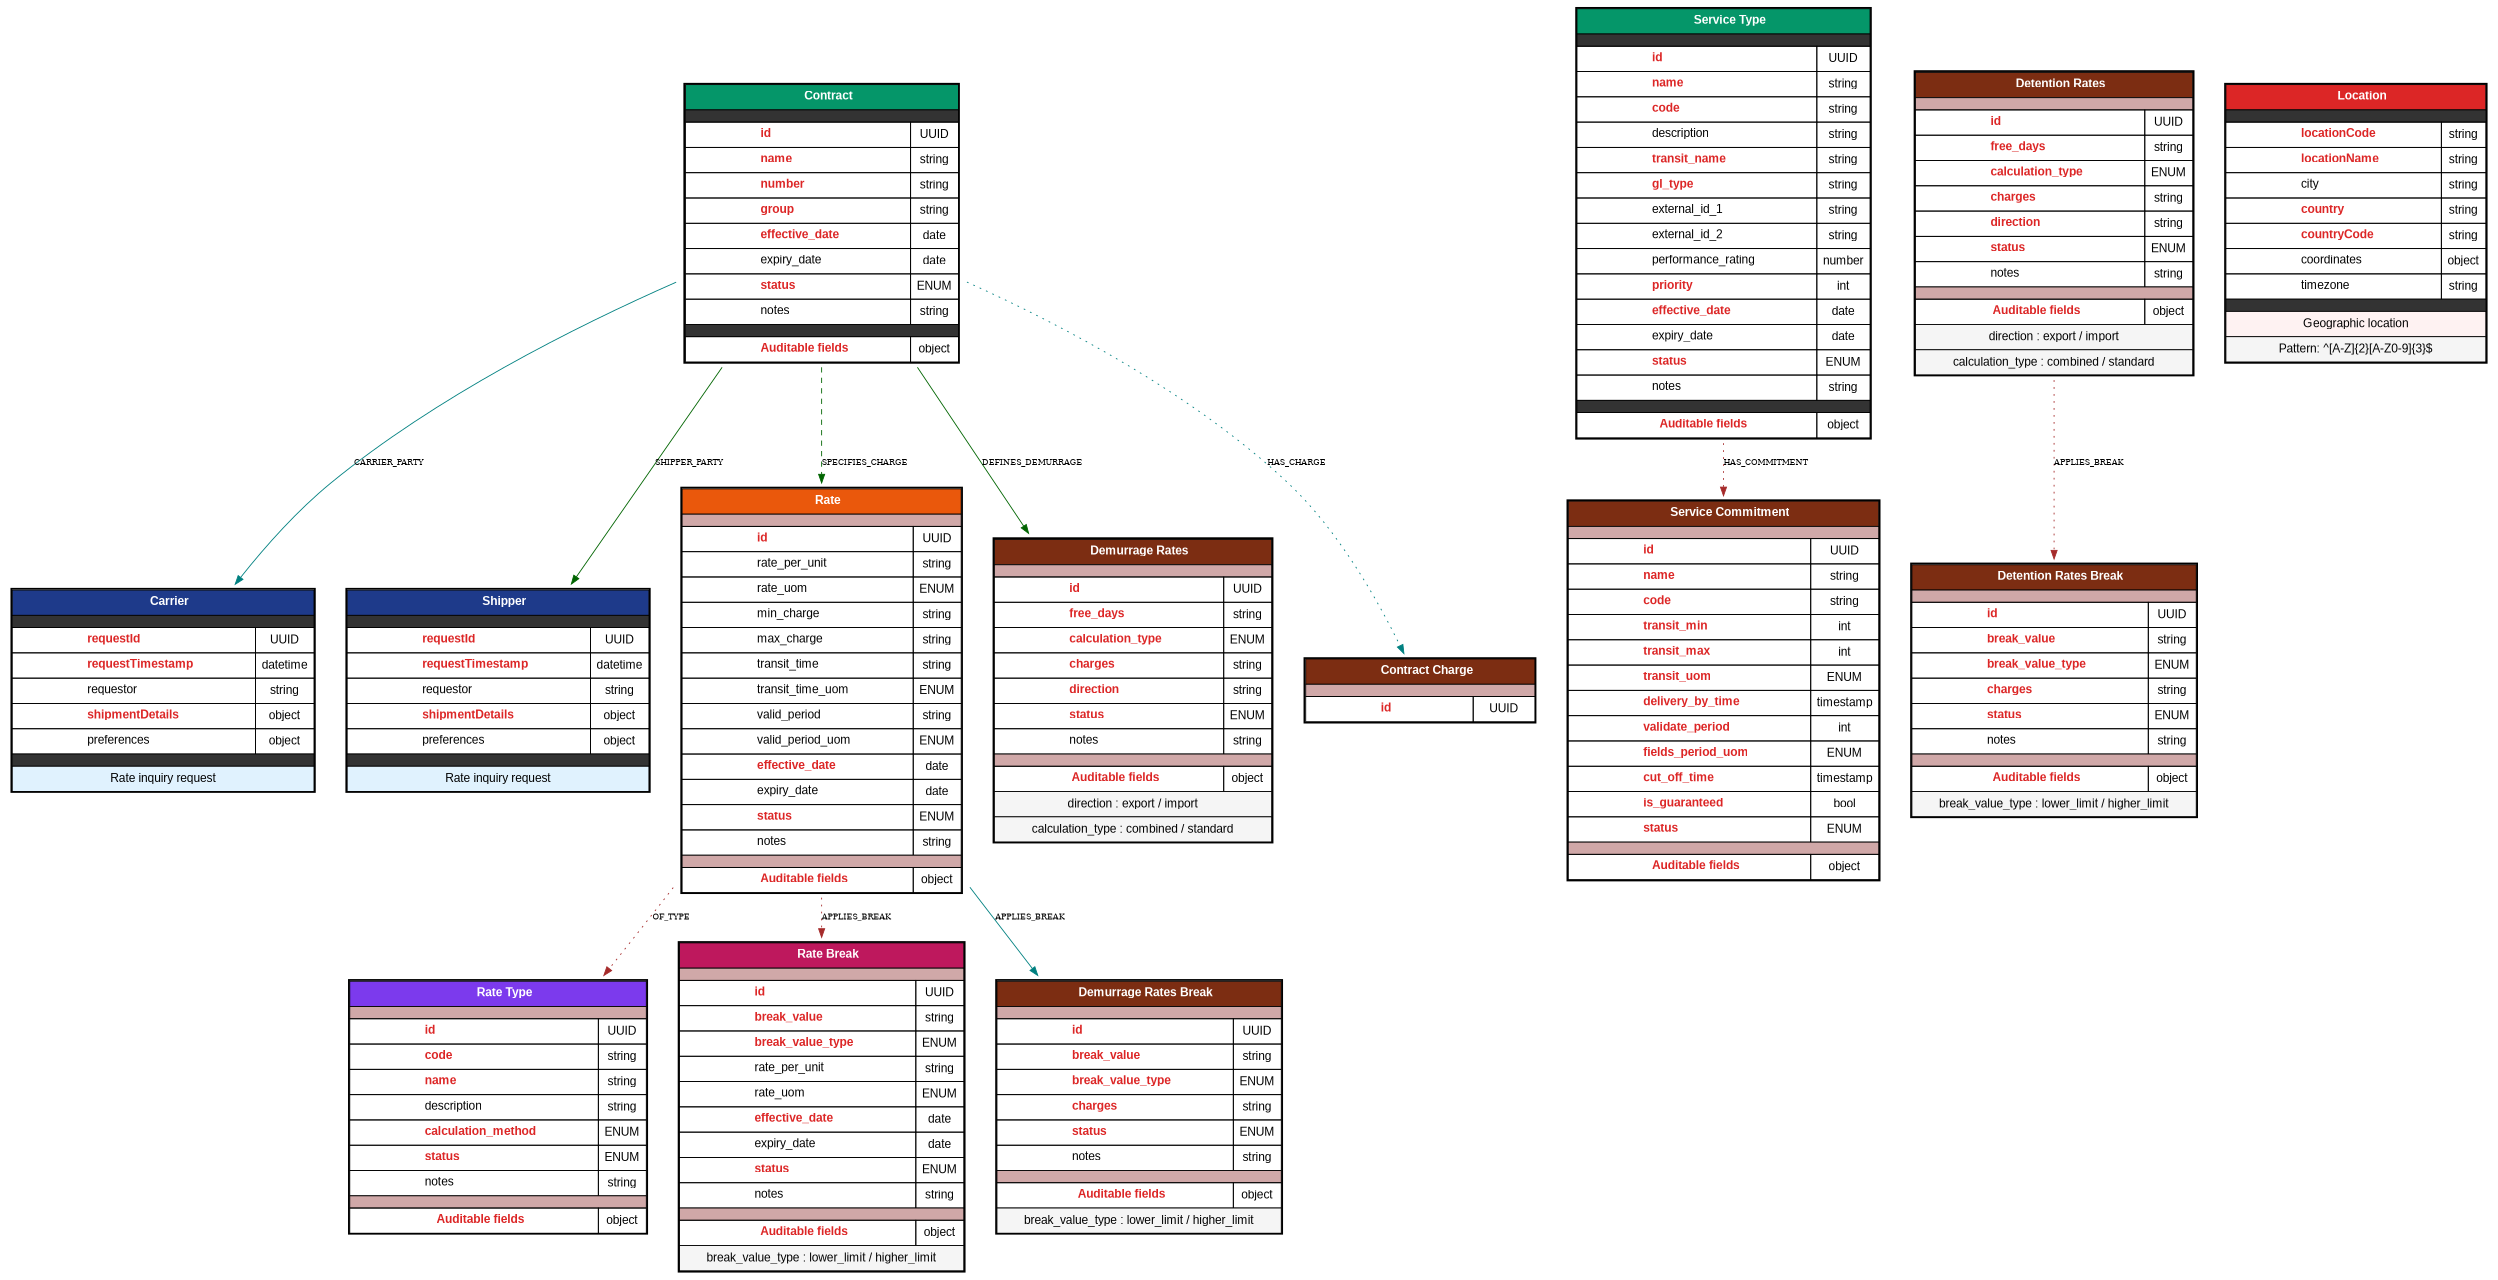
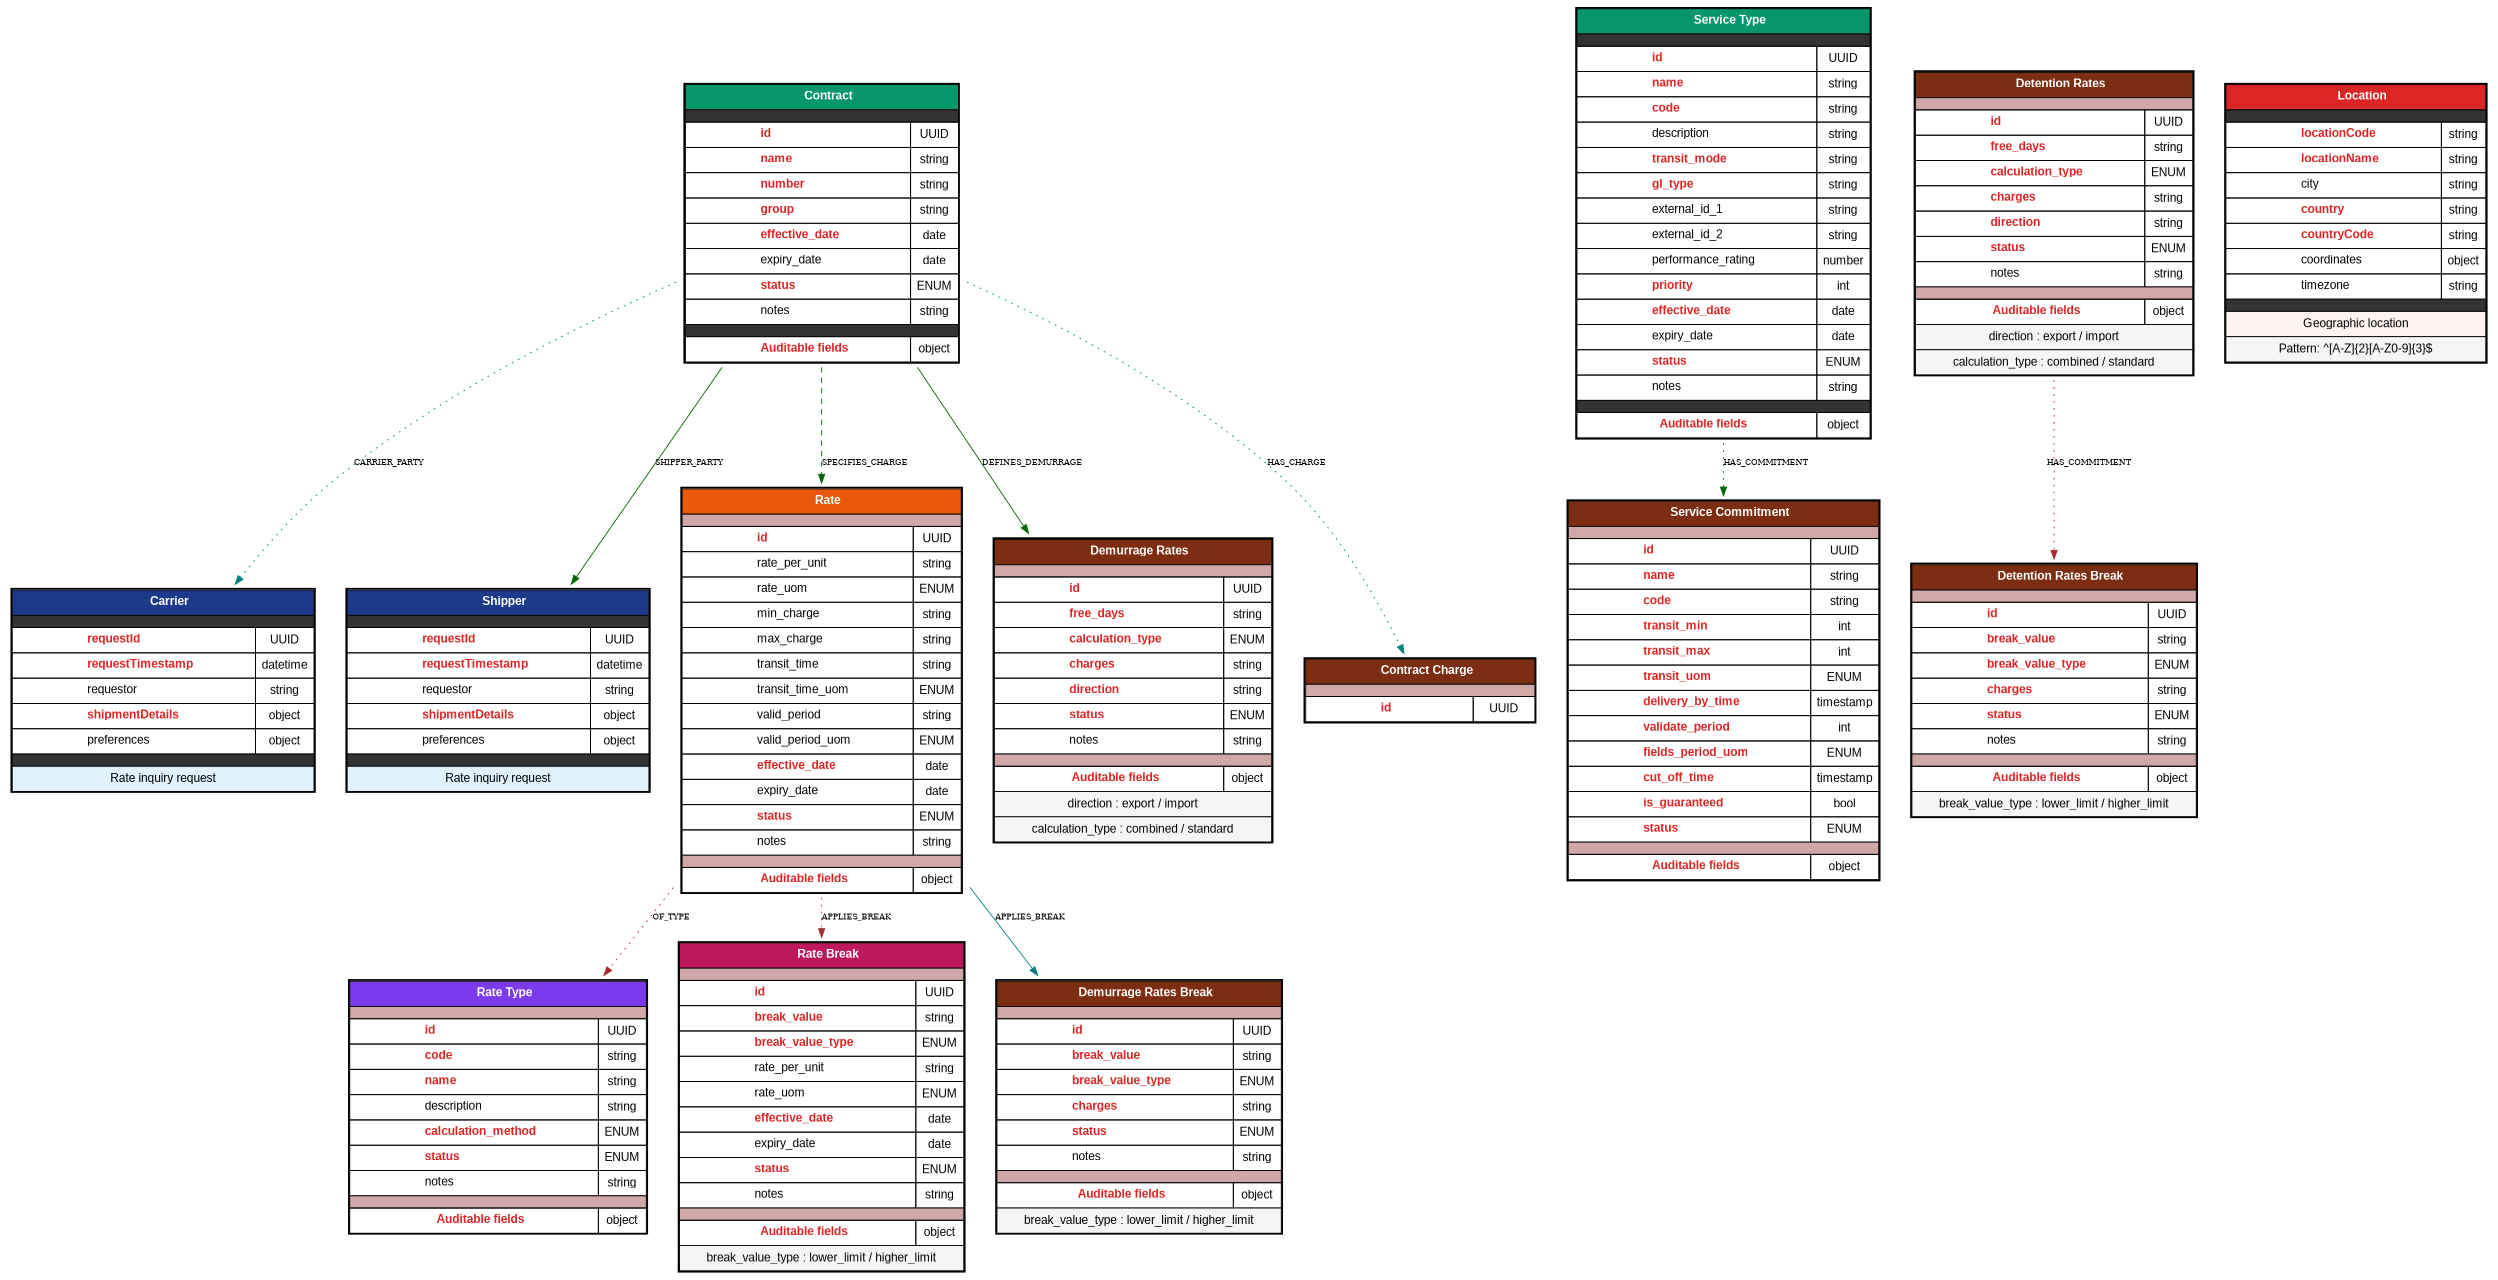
(1689, 159) -> (1689, 159)
(441, 405) -> (441, 405)
(2089, 463) -> (2089, 463)
(1724, 465) -> (1724, 465)
